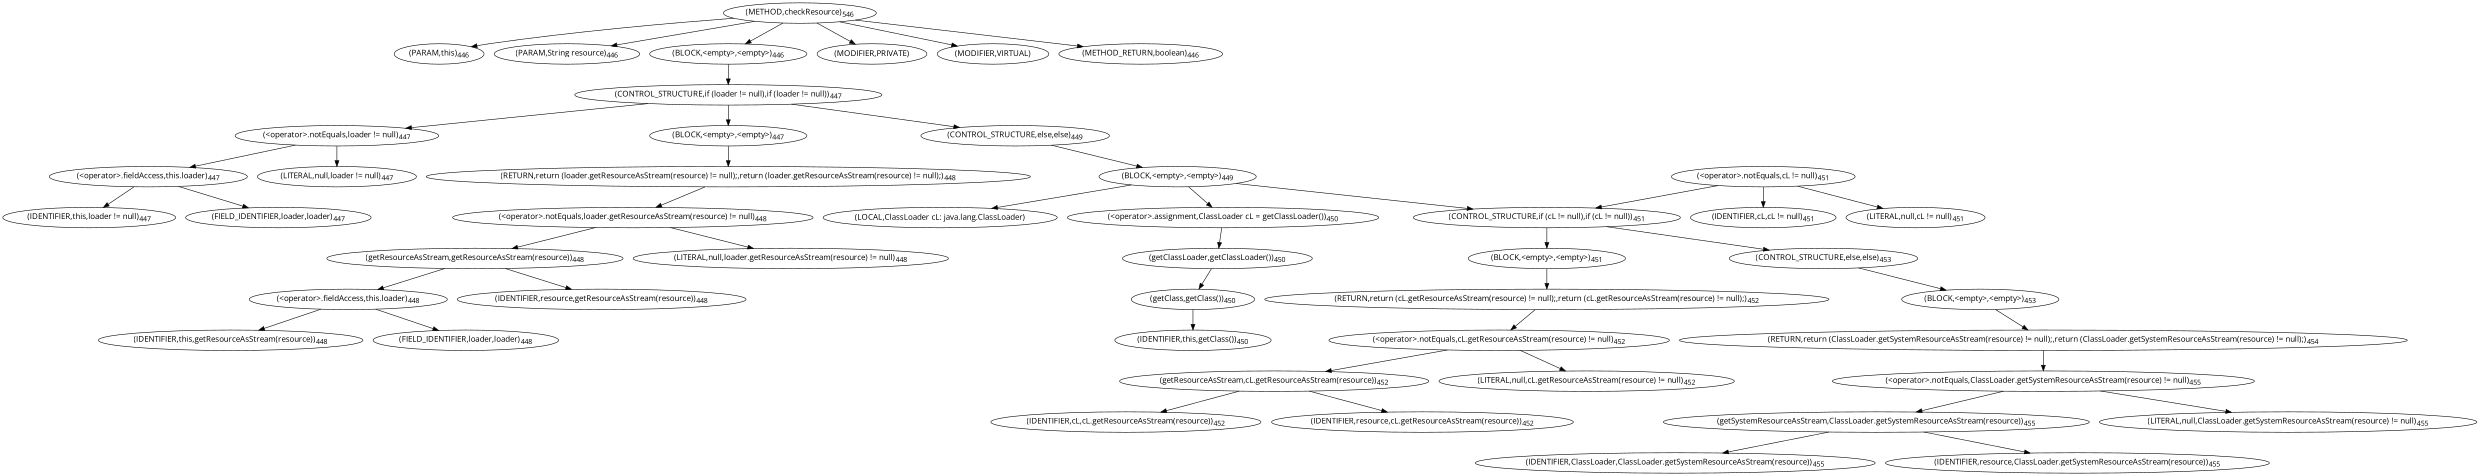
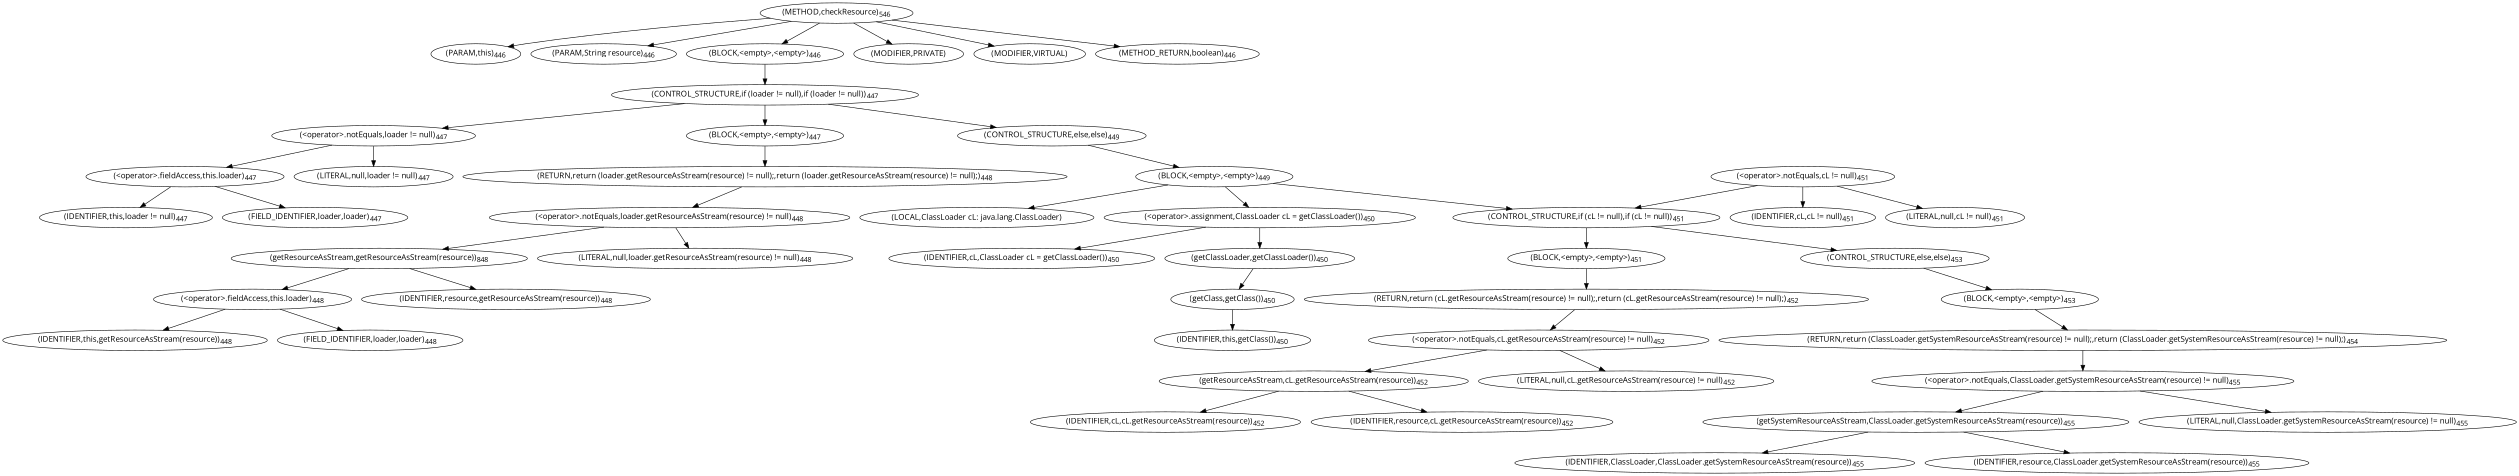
(578, 258) -> (483, 258)
none -> (1022, 258)
